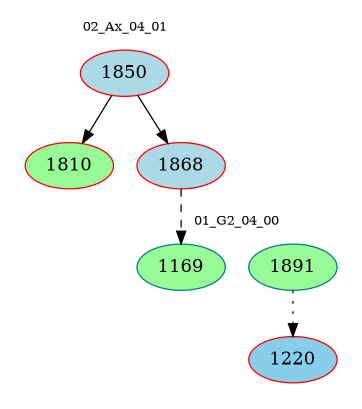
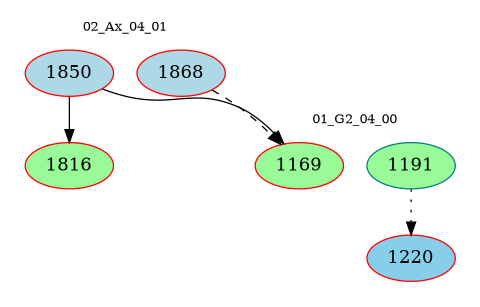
(149, 114) -> (193, 98)
(69, 166) -> (69, 166)
(181, 267) -> (299, 166)
(293, 267) -> (411, 166)
